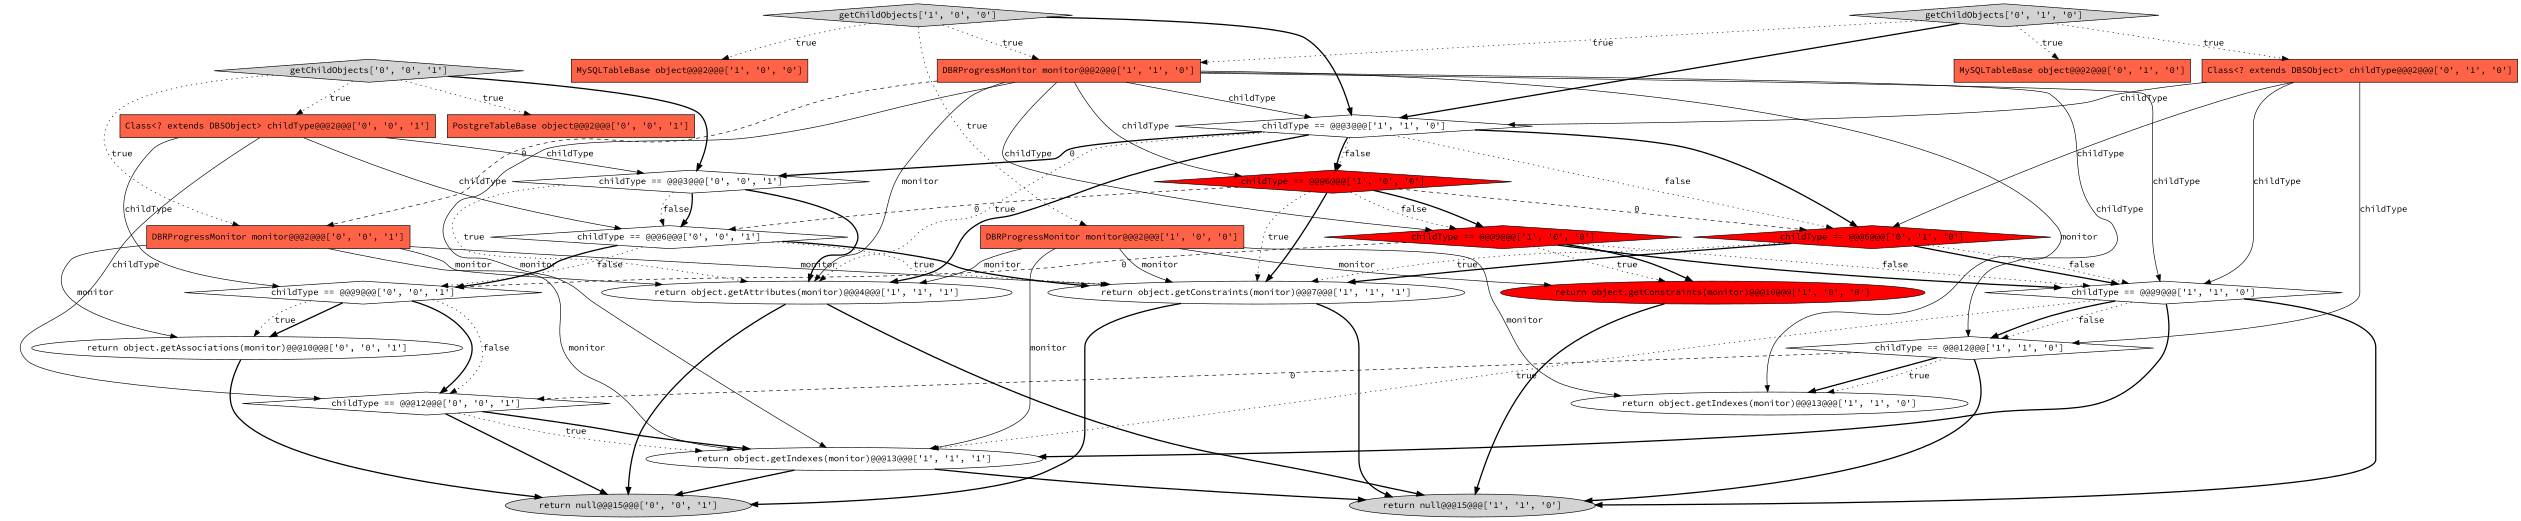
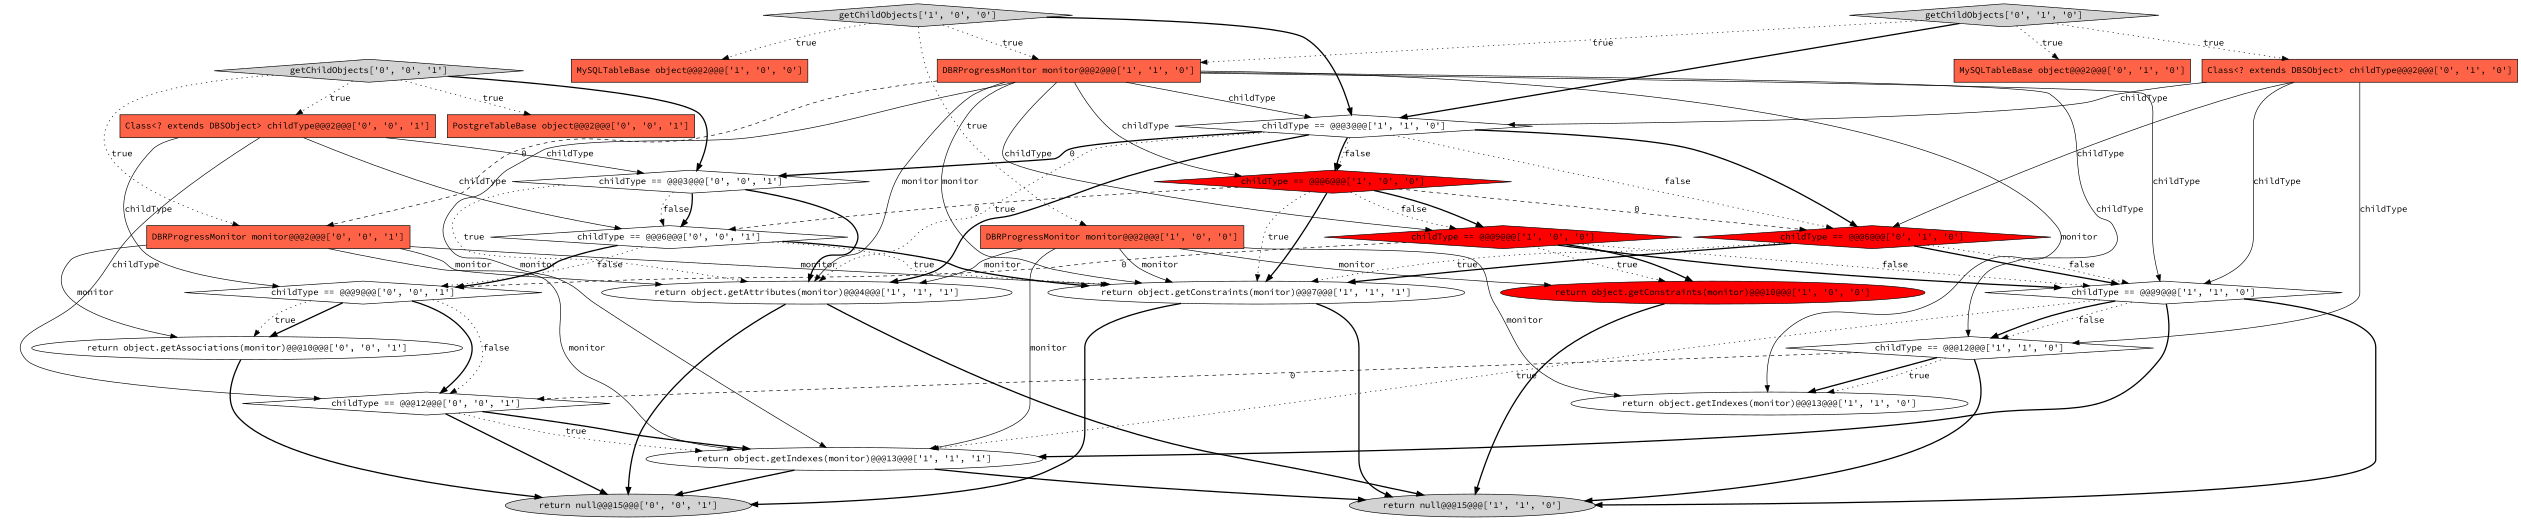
none -> (960, 233)
